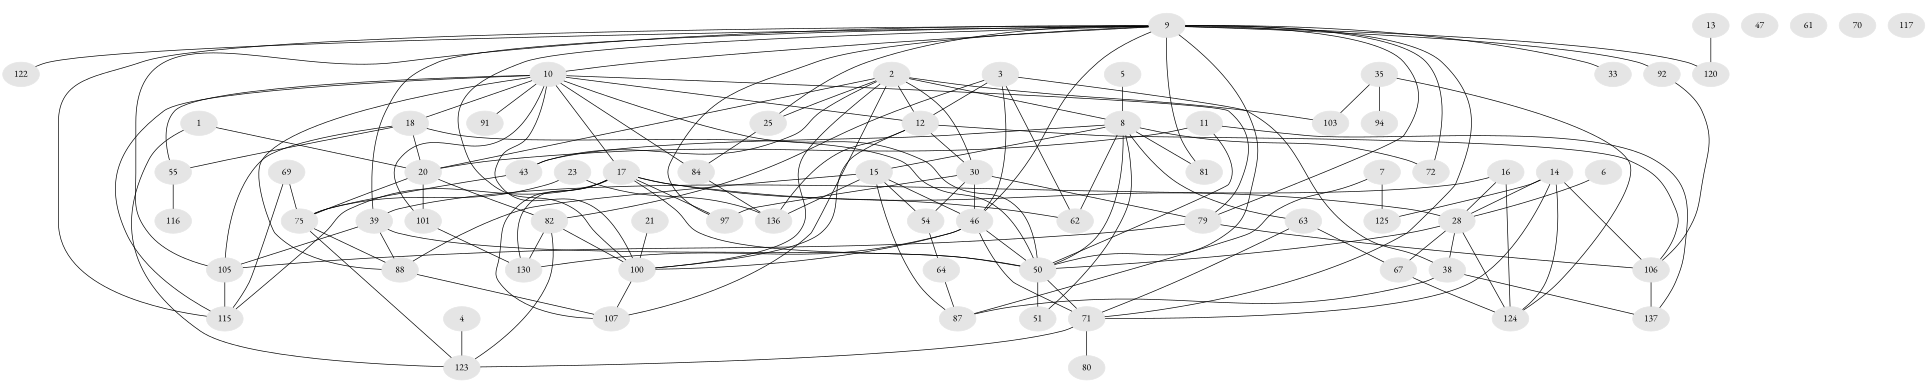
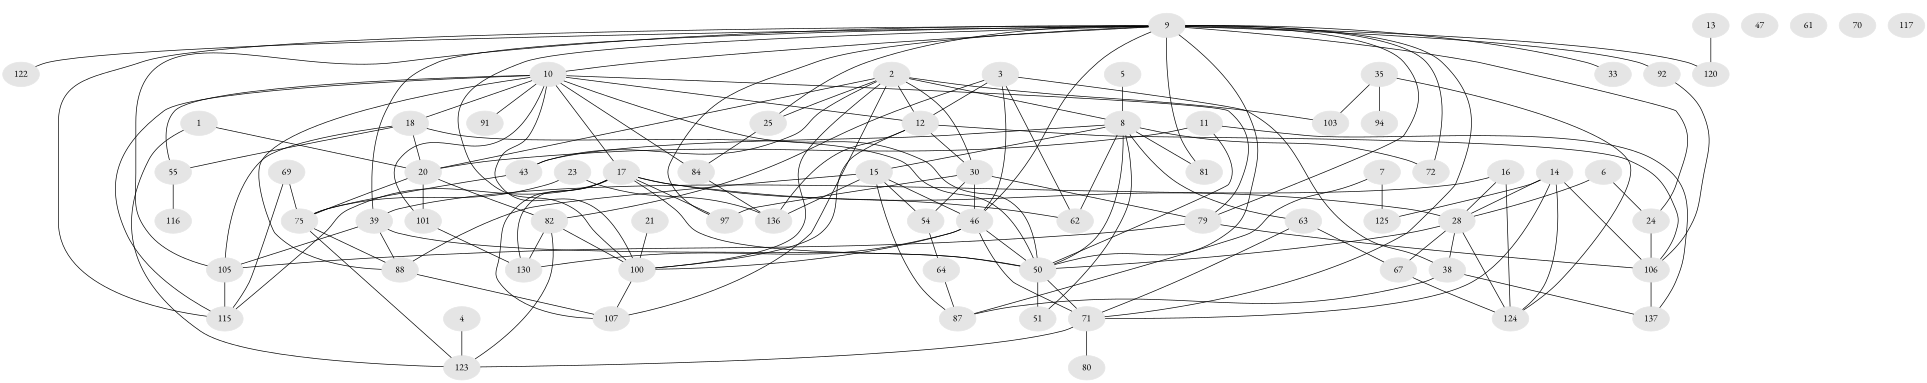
none -> (1651, 221)
